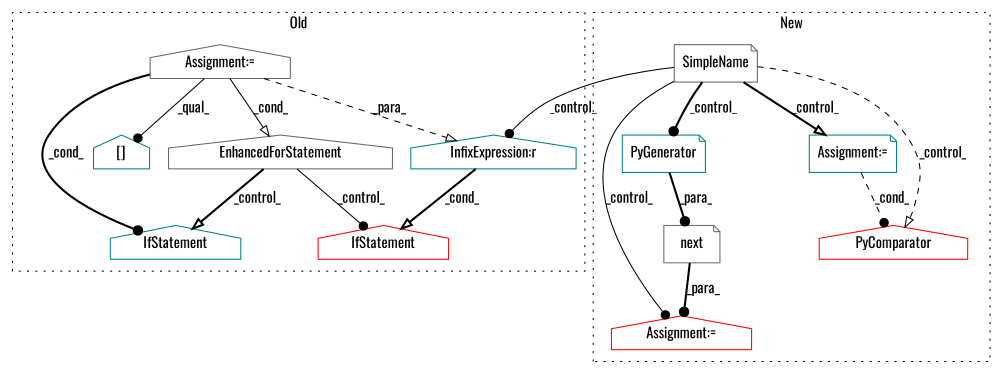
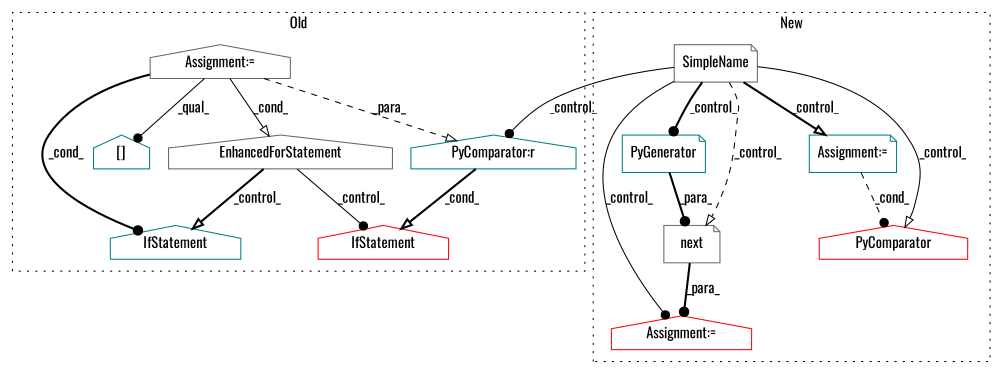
(877, 107) -> (877, 107)
none -> (734, 150)
(493, 154) -> (493, 154)
